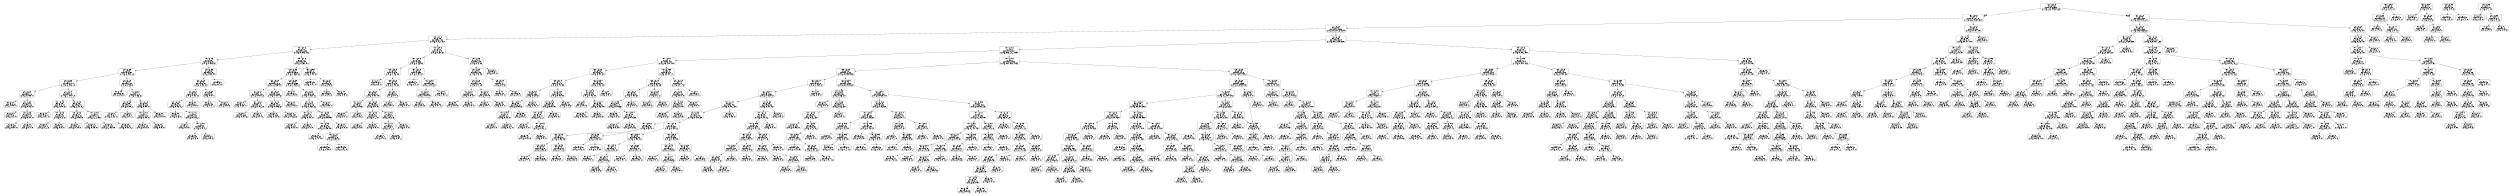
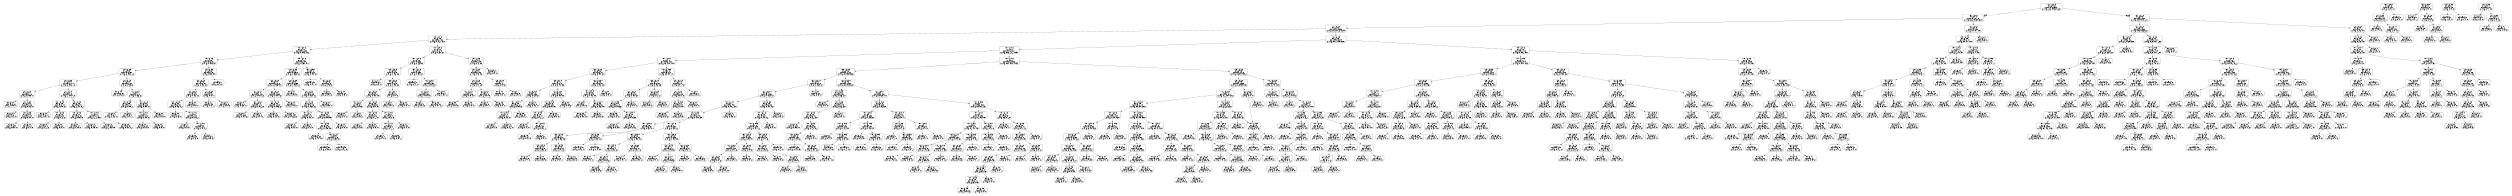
none -> (2413, 94)
(2174, 104) -> (2174, 104)
(1581, 131) -> (1581, 132)
(1326, 159) -> (1326, 159)
